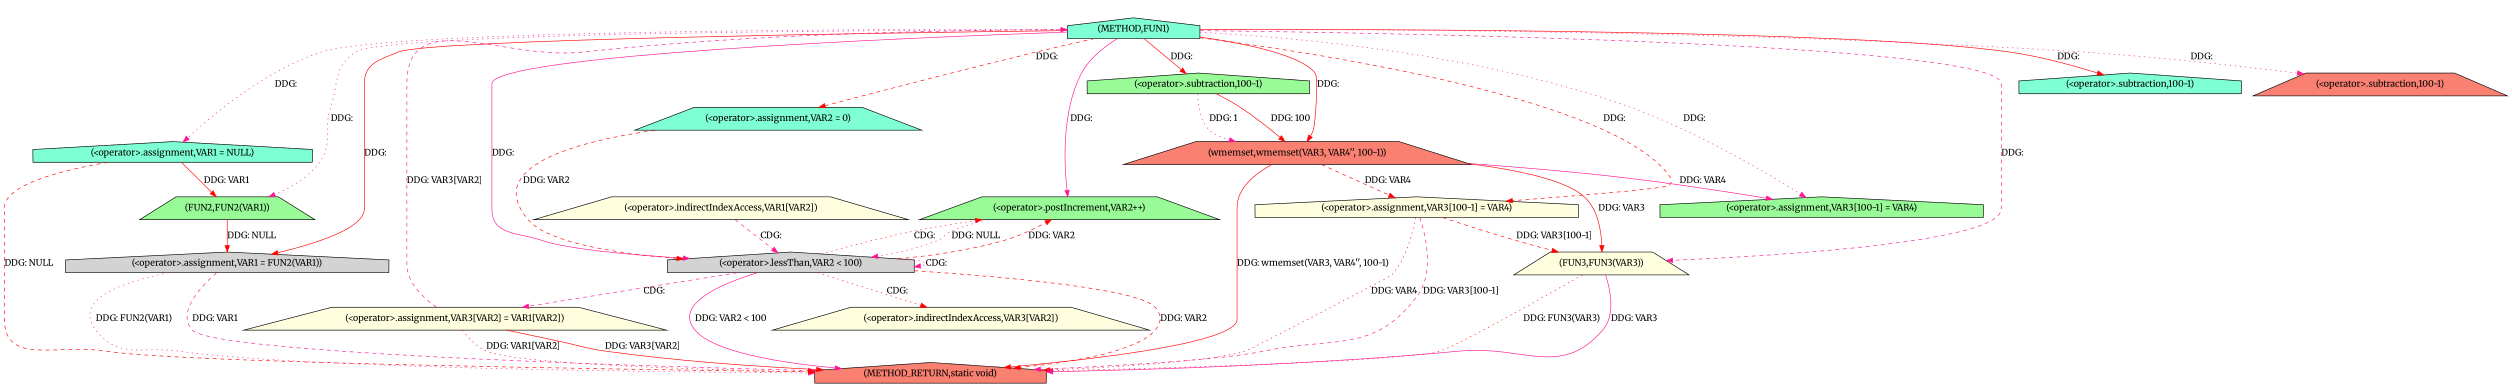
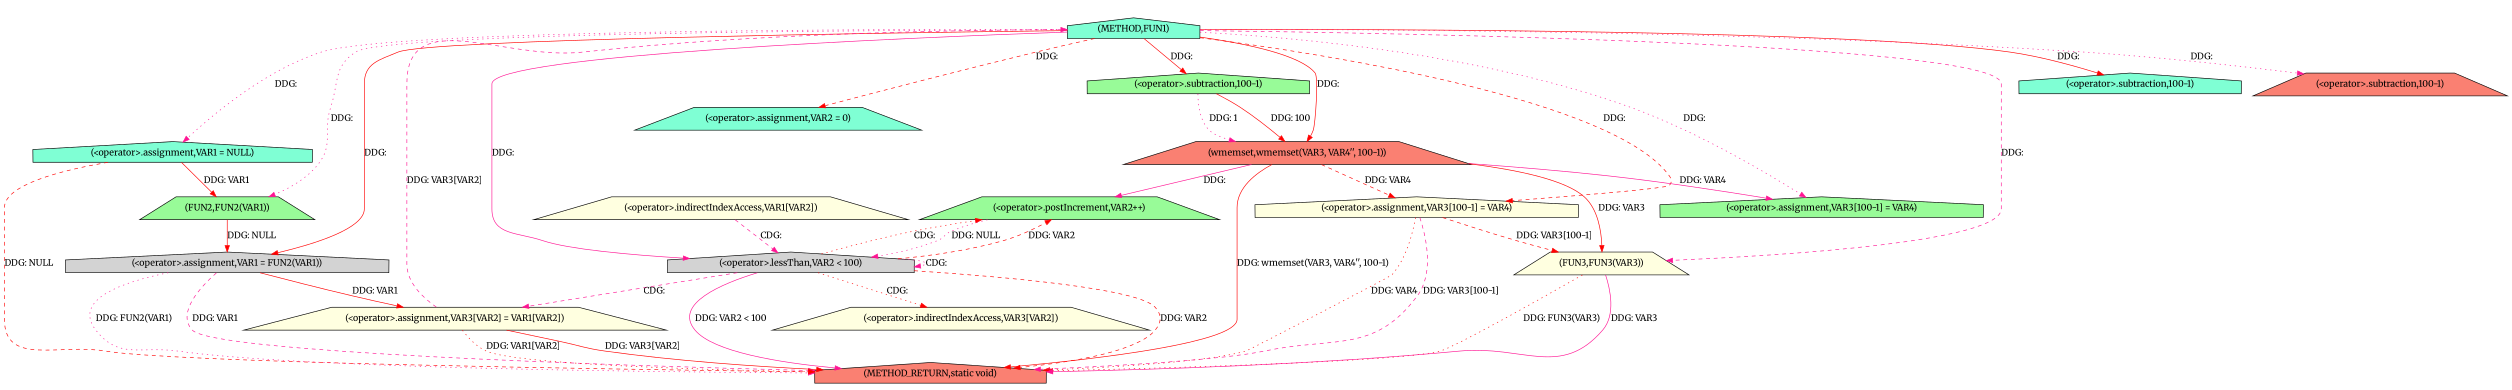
(1070, 106) -> (1186, 180)
(520, 205) -> none
none -> (328, 290)
